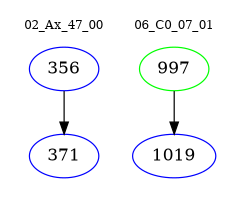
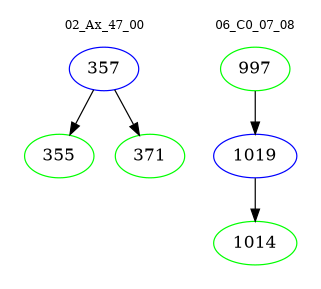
(174, 26) -> (255, 26)
(64, 69) -> (104, 69)
none -> (59, 156)
(64, 156) -> (150, 156)
none -> (255, 243)
